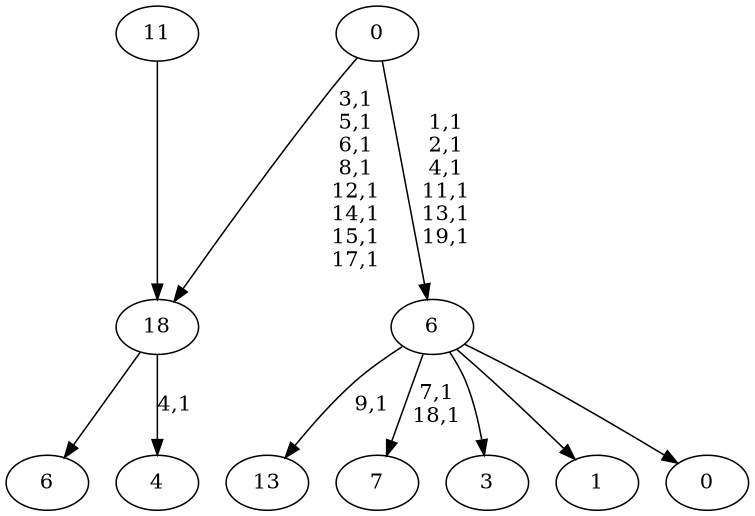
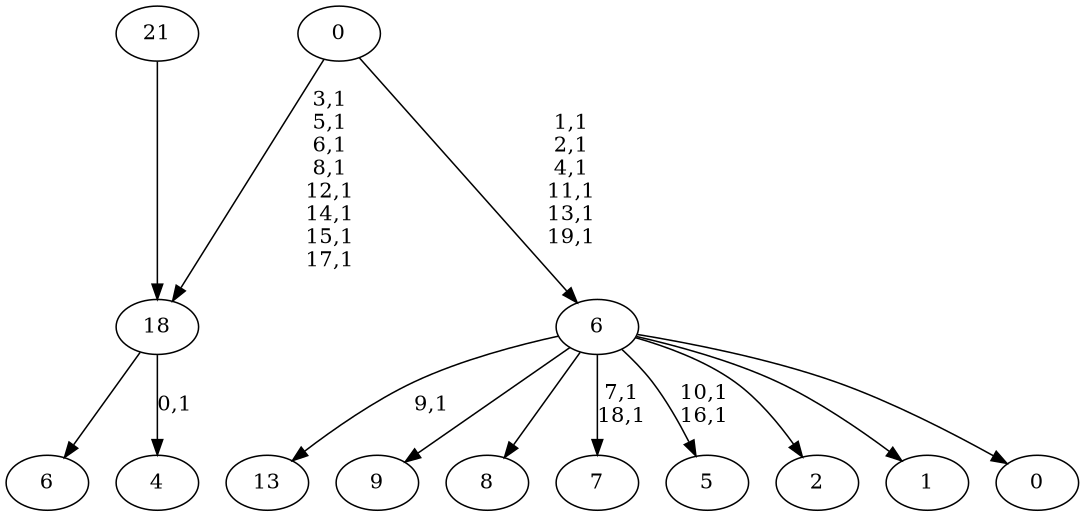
(157, 34) -> (157, 34)
(175, 405) -> (175, 405)
none -> (377, 483)
(487, 483) -> (817, 483)
none -> (487, 483)
none -> (707, 483)
